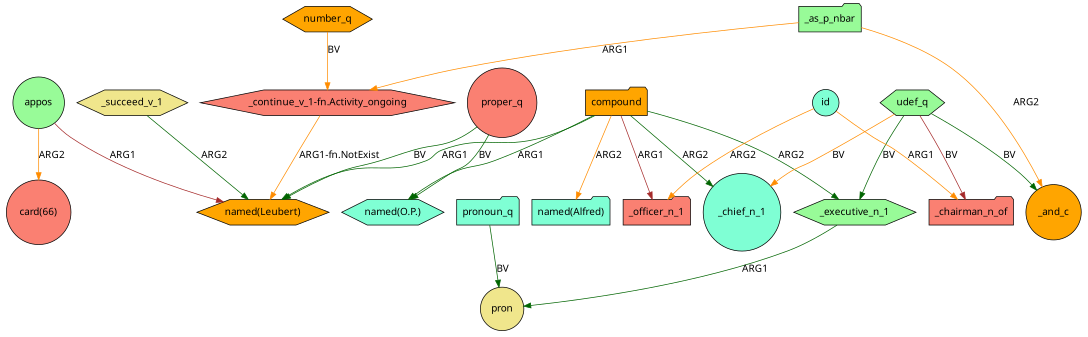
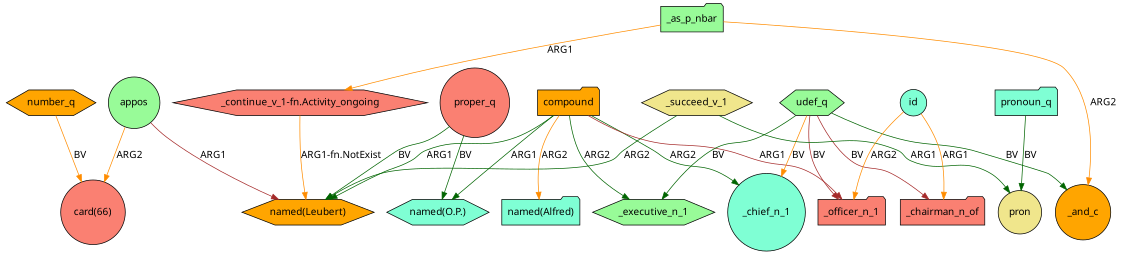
(328, 57) -> (67, 145)
none -> (812, 158)
(688, 280) -> (866, 142)
